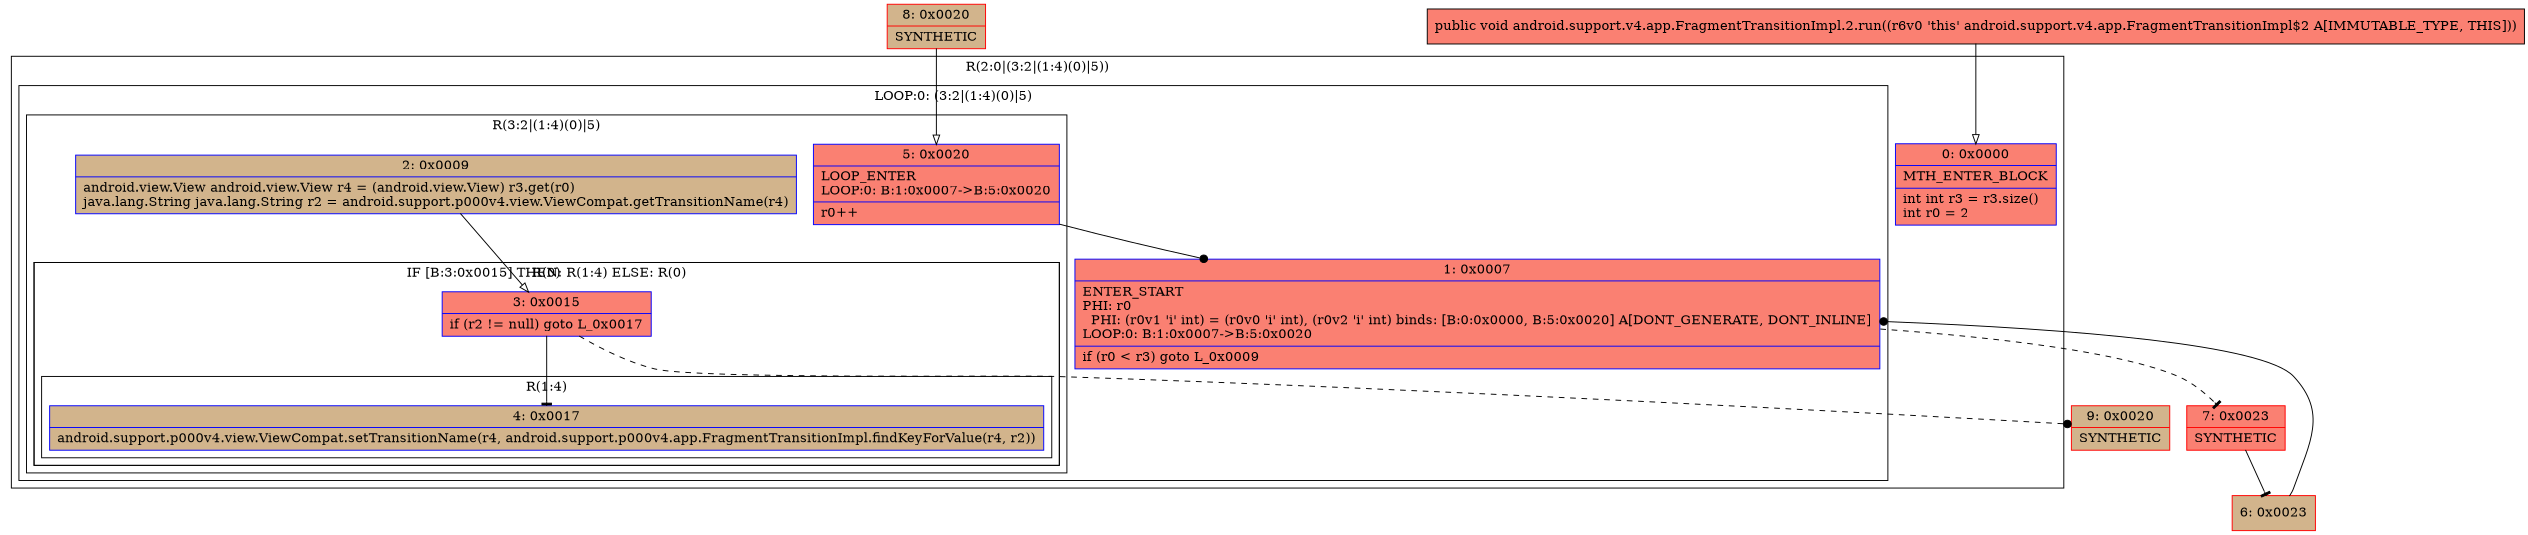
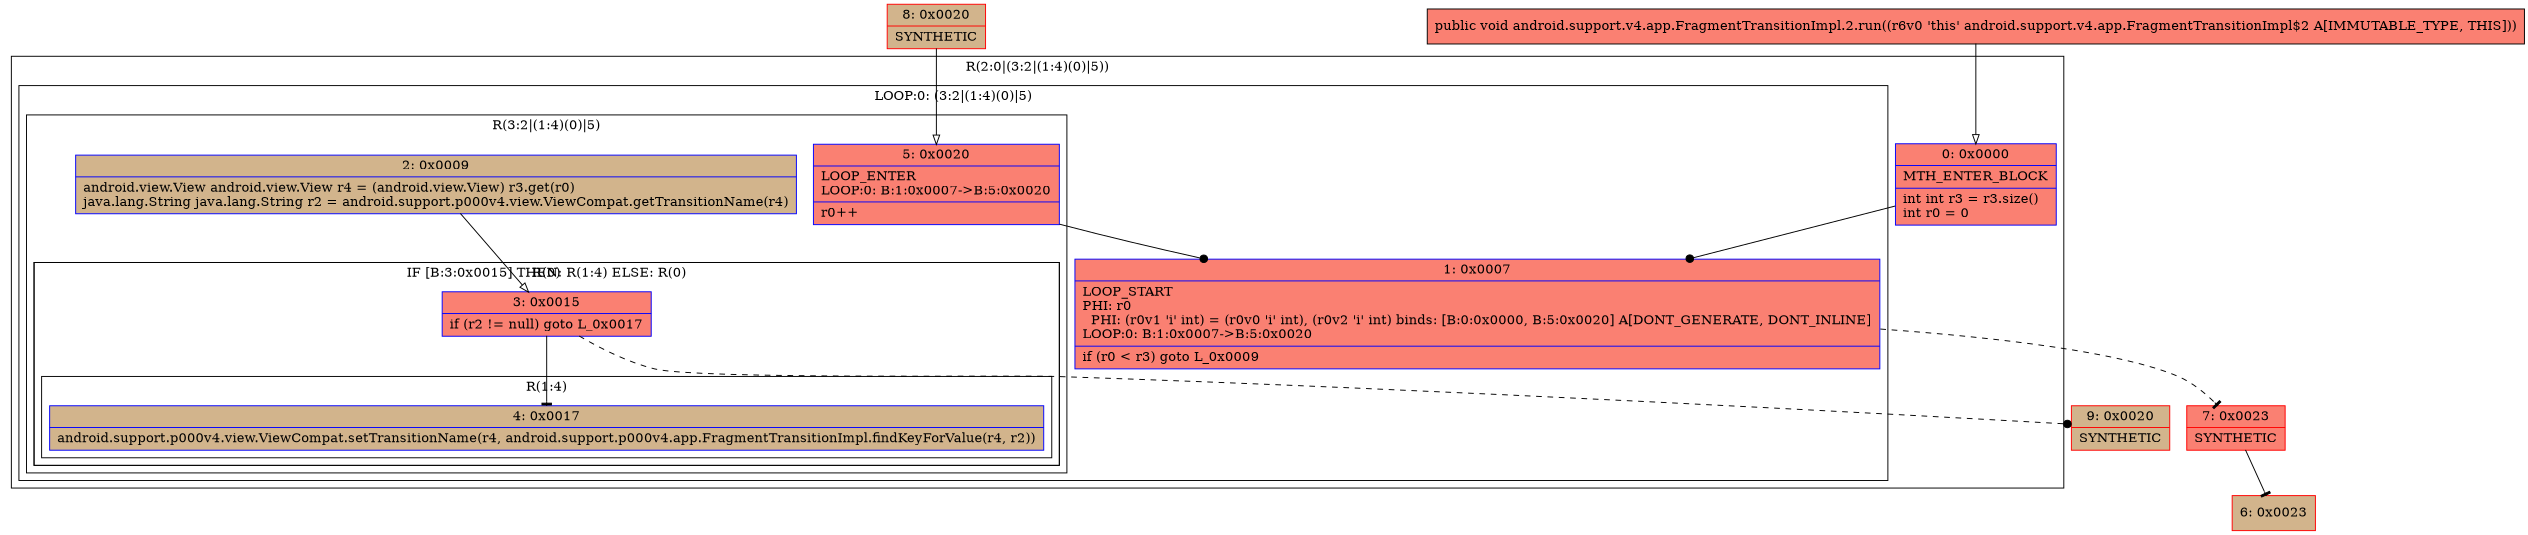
(1936, 213) -> (1936, 213)
(1133, 292) -> (1128, 292)
(2158, 341) -> (1794, 232)
